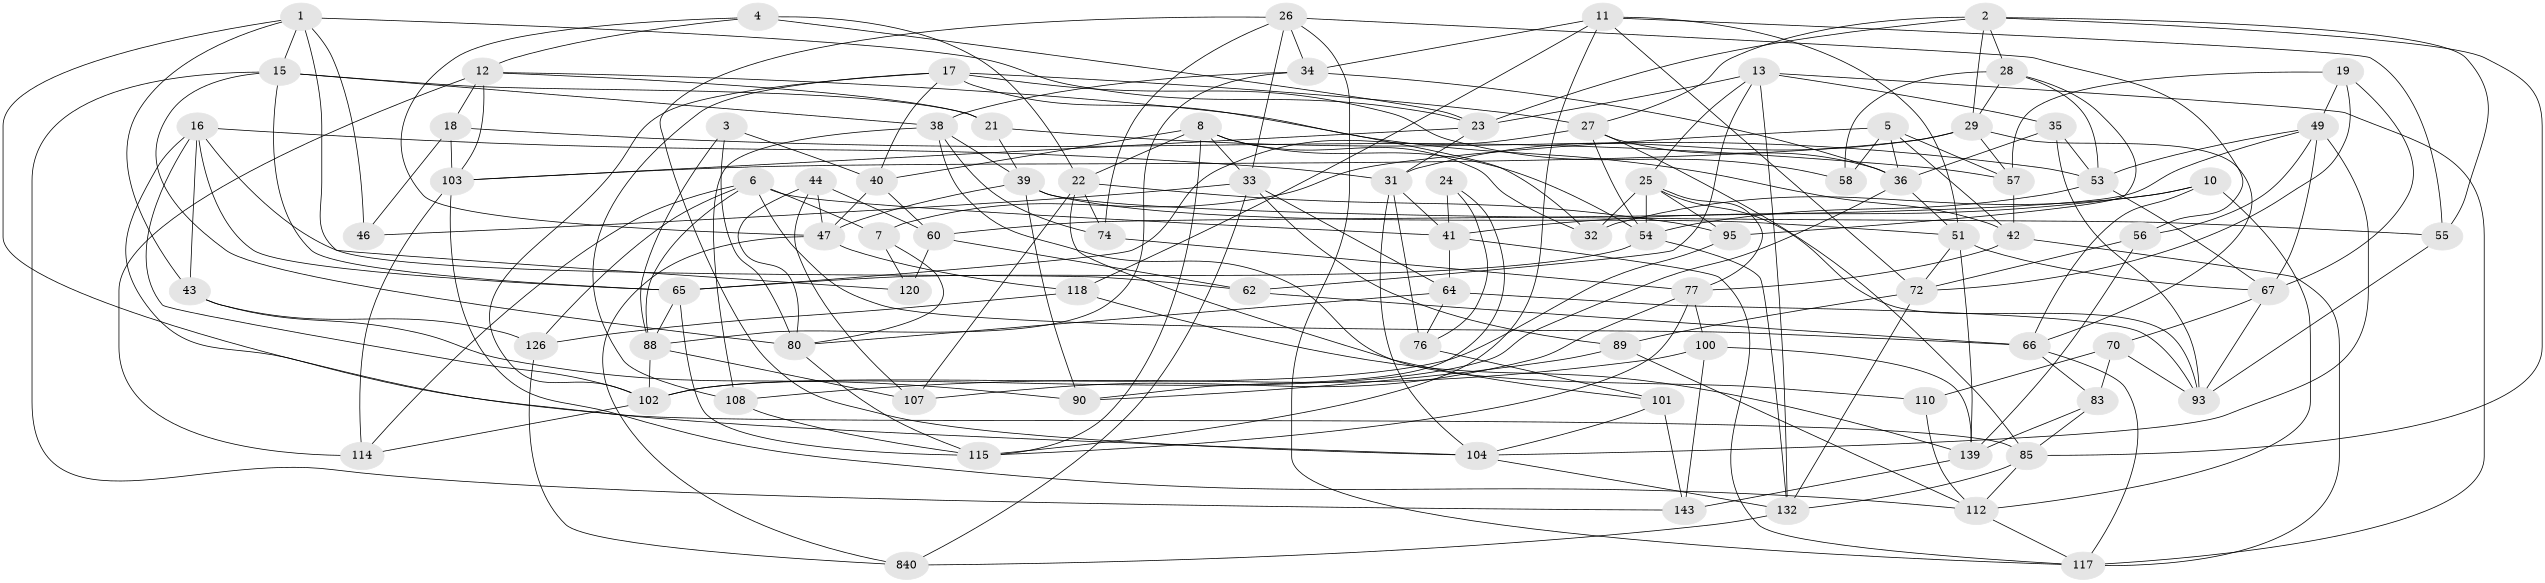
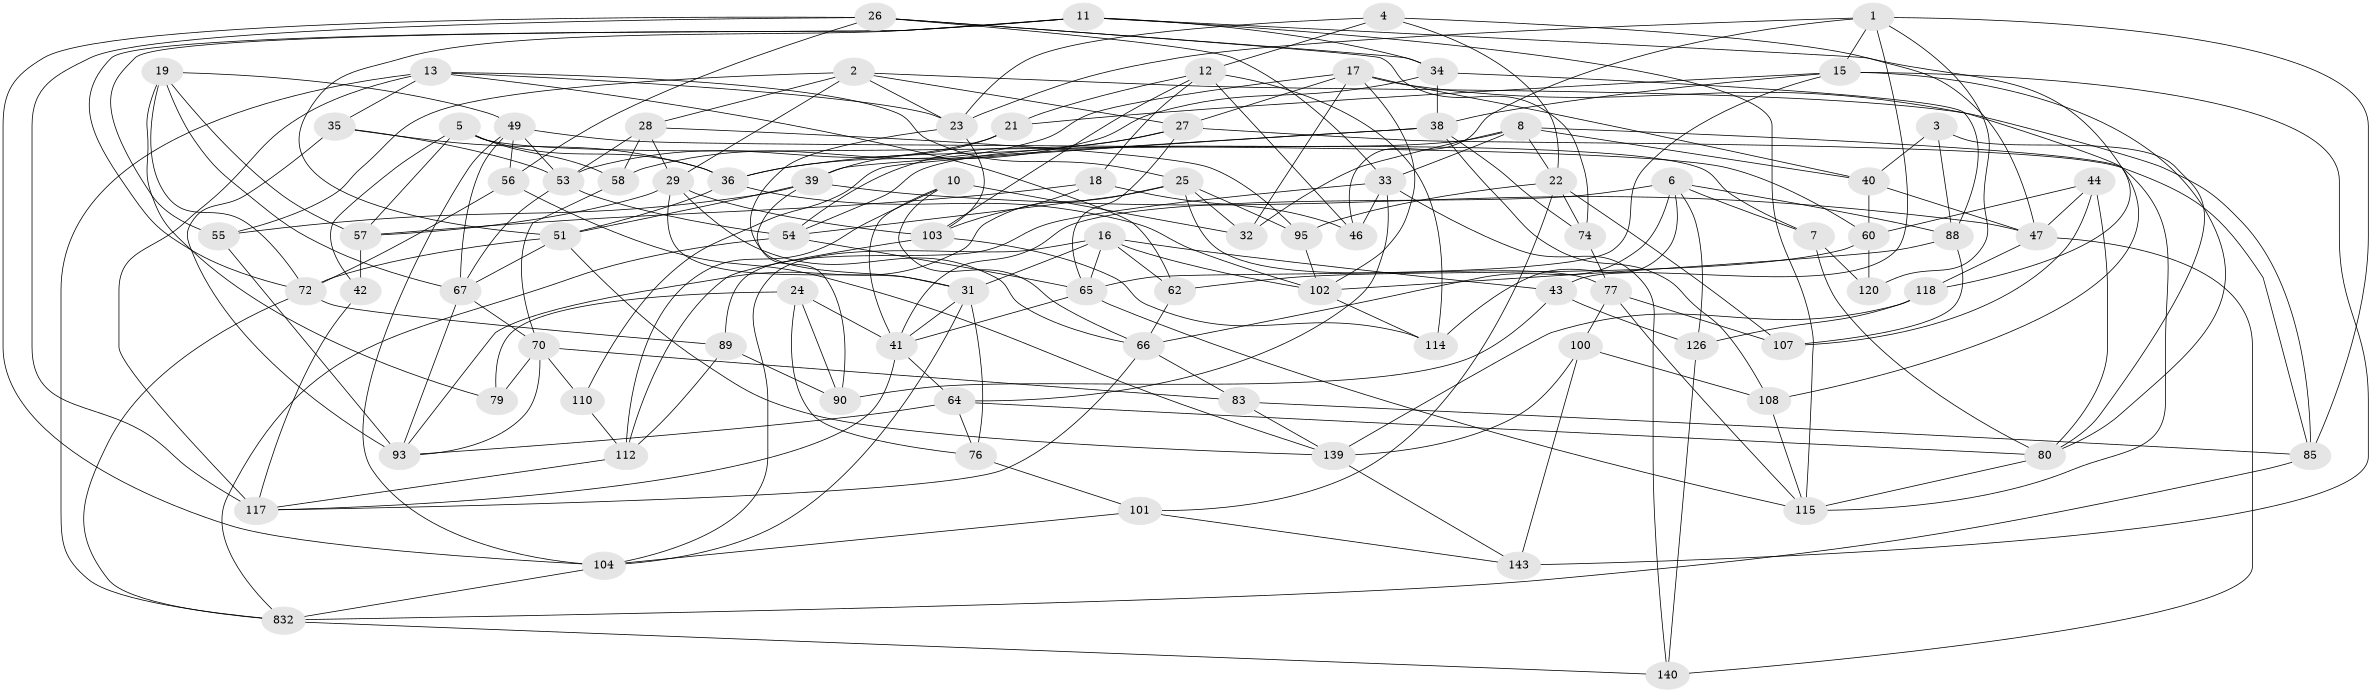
(1067, 98) -> (1281, 154)
none -> (523, 249)
(1864, 276) -> none
(665, 319) -> (992, 319)
none -> (497, 401)
(2002, 483) -> none
(1787, 511) -> (284, 621)
(907, 566) -> (1668, 676)
